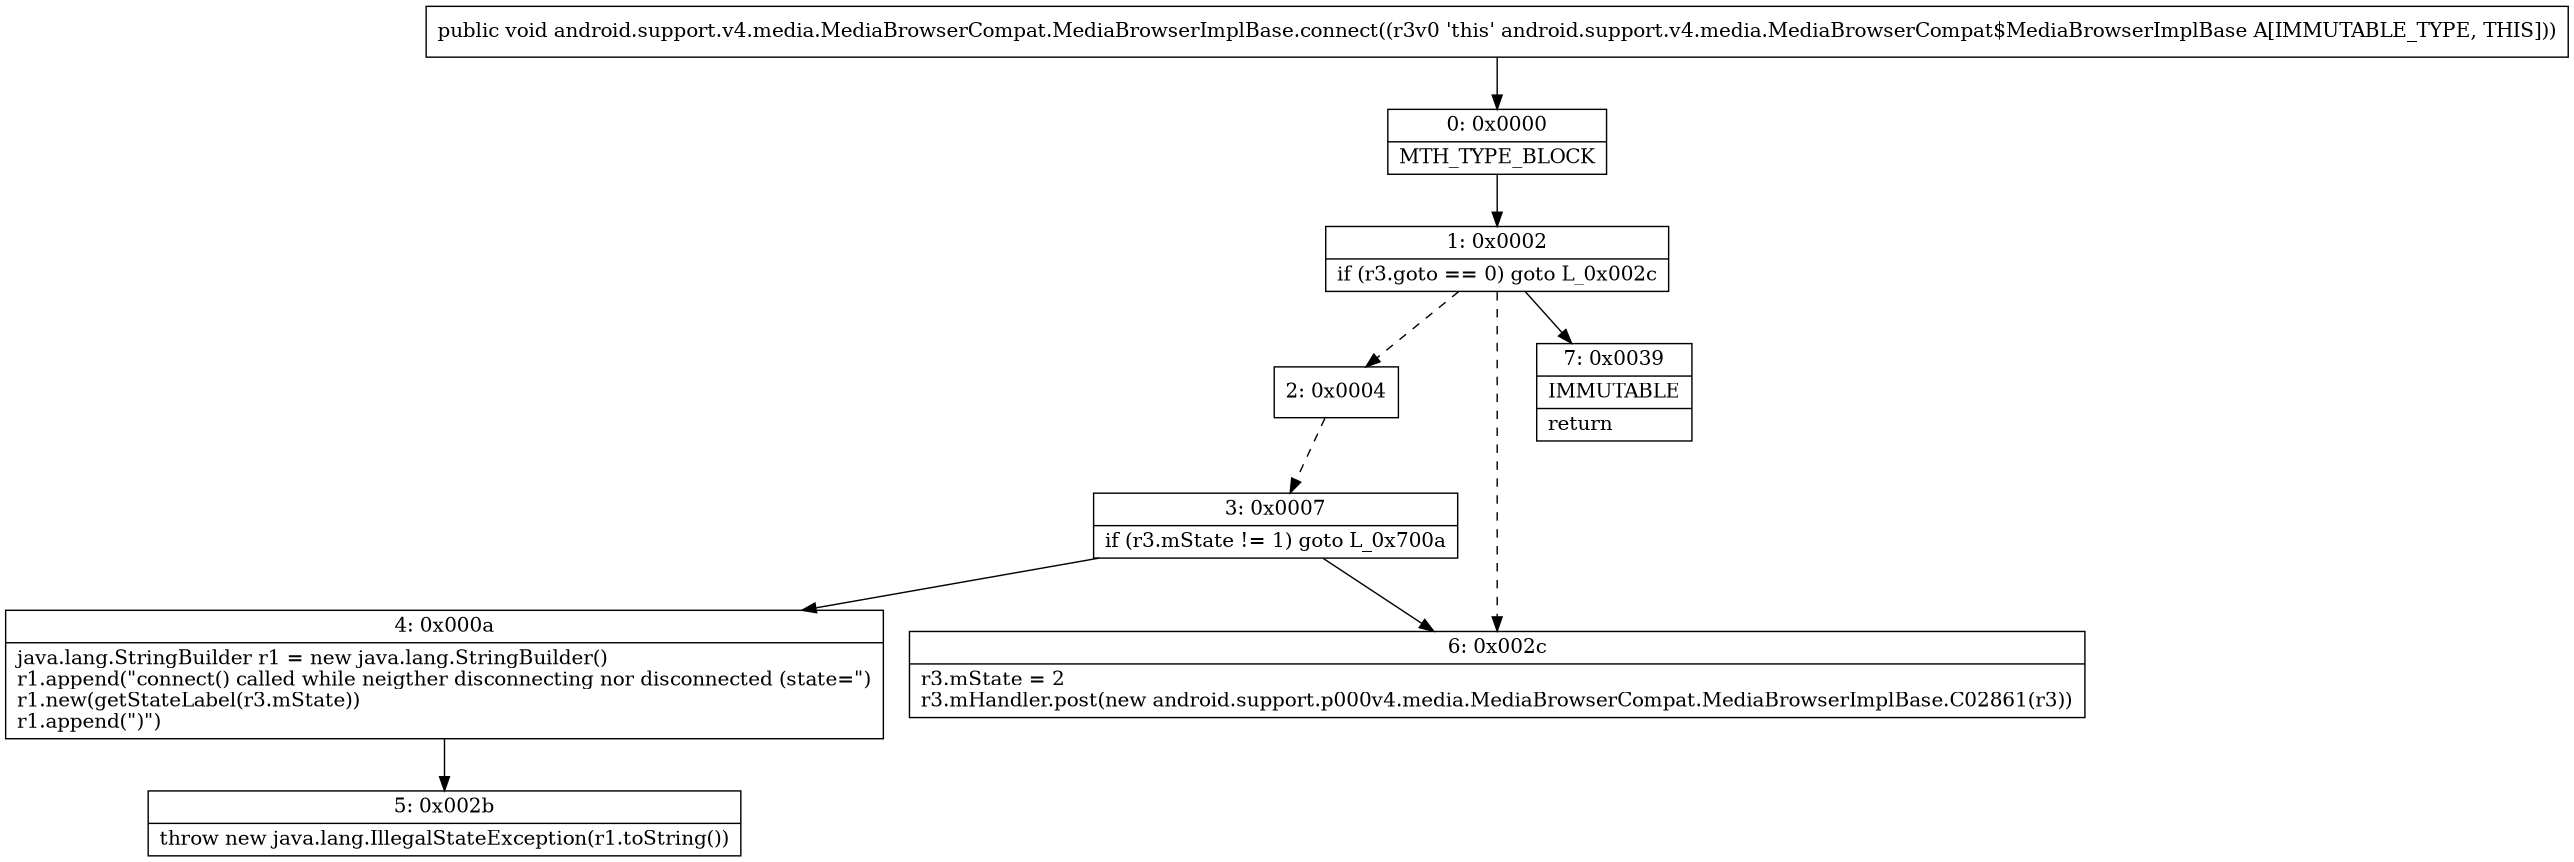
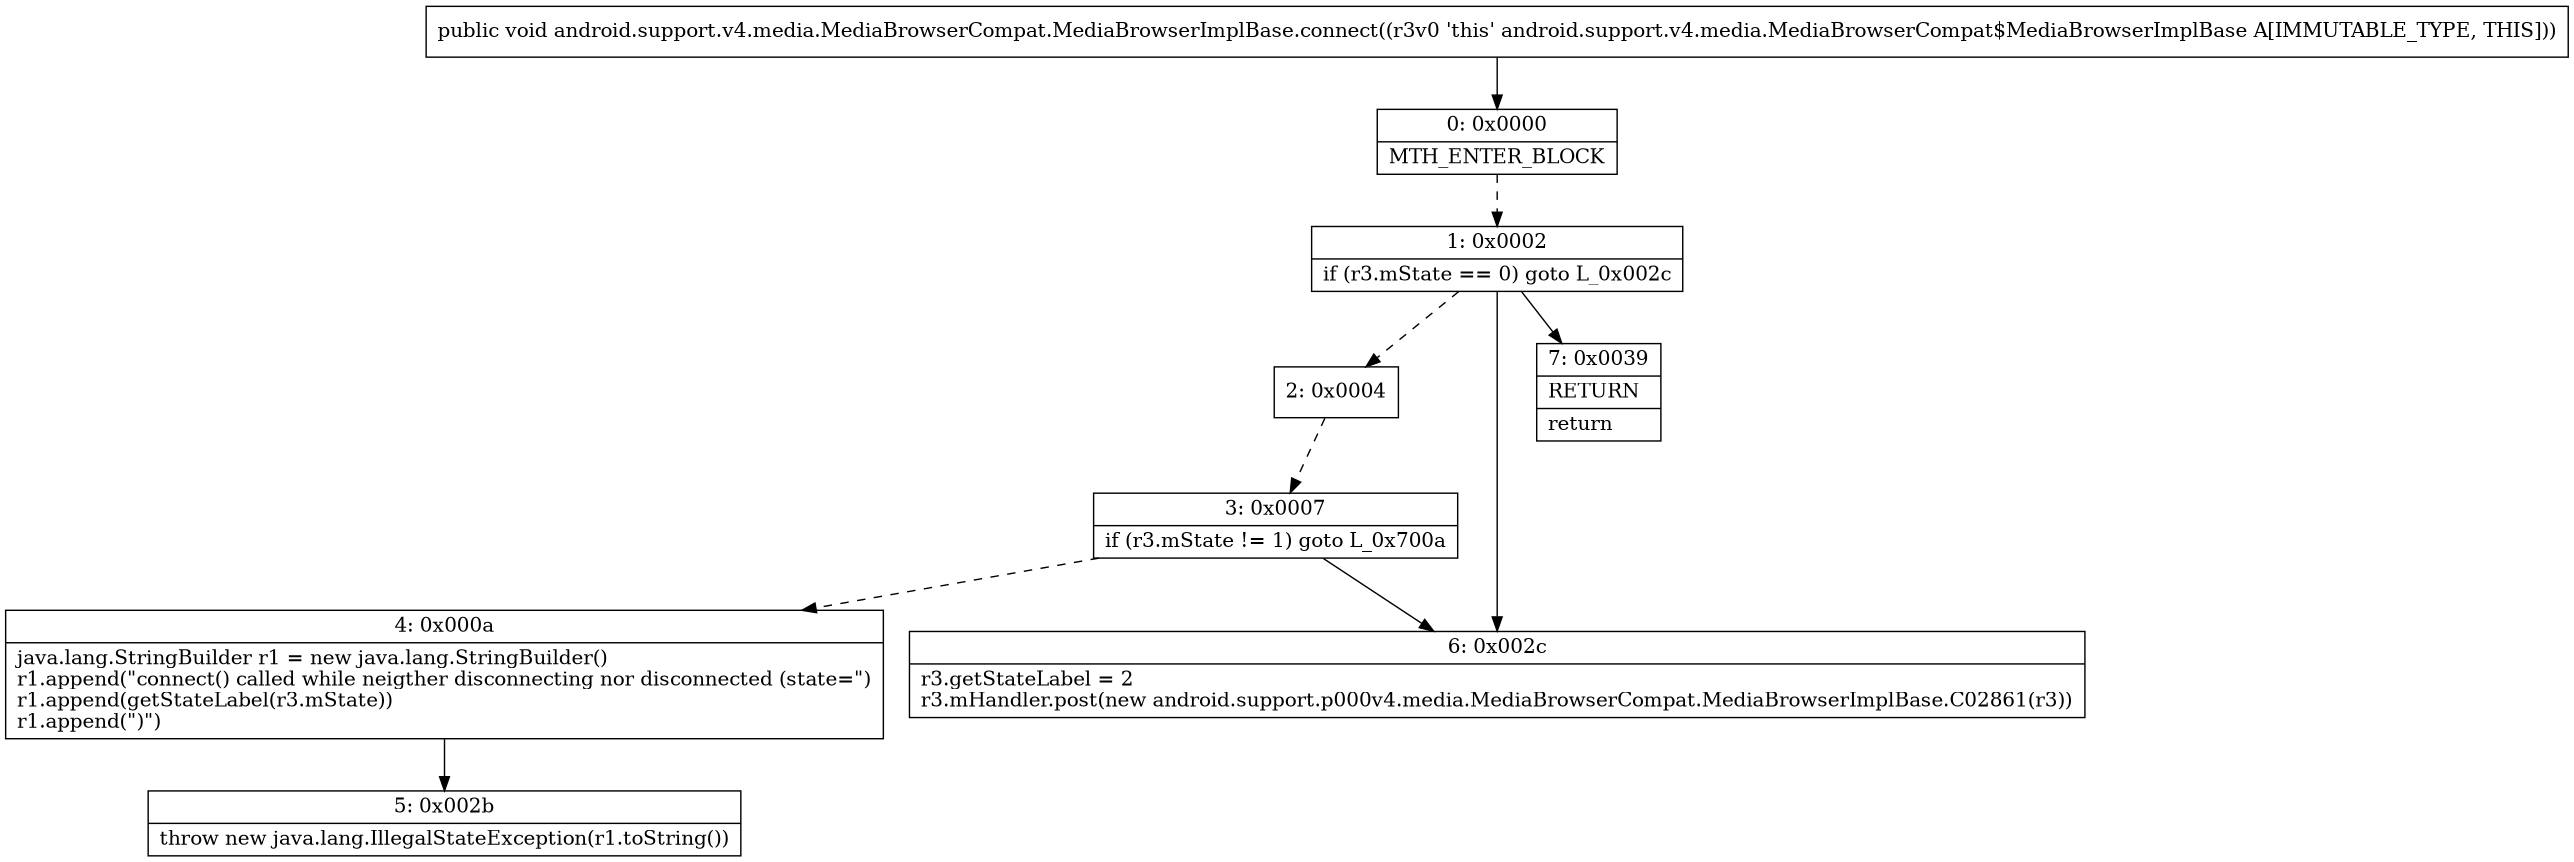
(1497, 157) -> (1497, 157)
(1497, 193) -> (1497, 193)
(1497, 274) -> (1497, 274)
(1614, 392) -> (1594, 392)
(1497, 454) -> (1497, 454)
(958, 583) -> (958, 583)
(993, 679) -> (1027, 679)
(189, 701) -> (205, 701)
